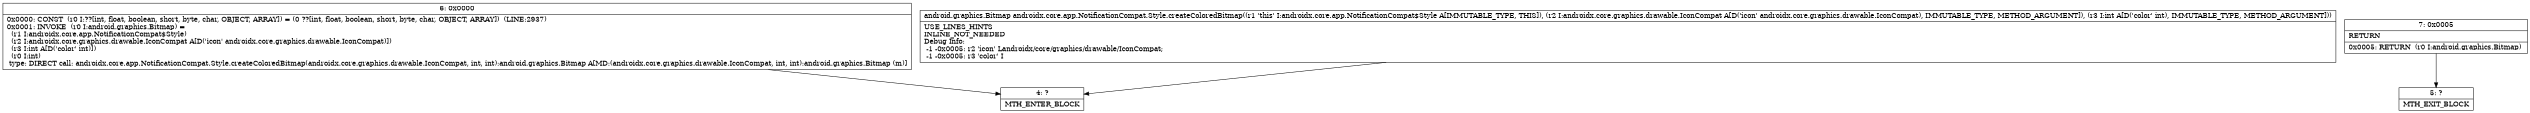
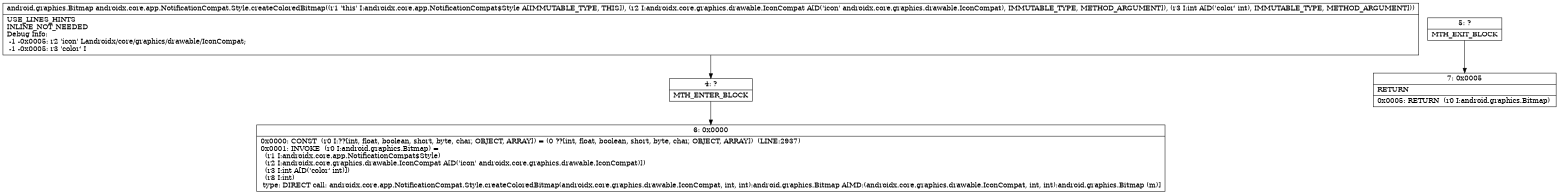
(24, 56) -> (278, 178)
(2436, 68) -> (1465, 54)
(882, 82) -> (711, 111)
